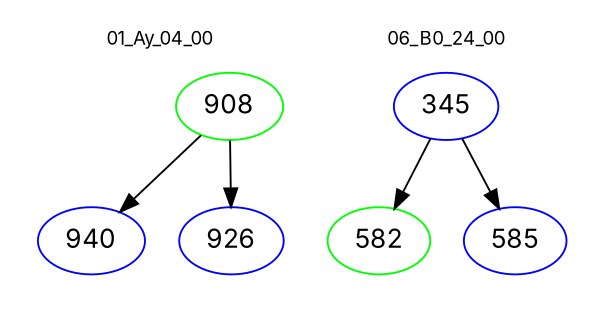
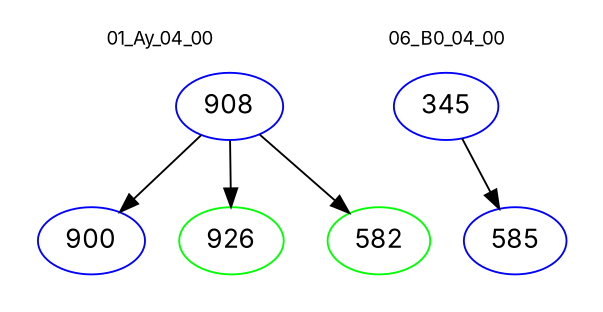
(447, 40) -> (447, 40)
(230, 106) -> (230, 106)
(417, 165) -> (286, 158)
(91, 241) -> (91, 241)
(231, 241) -> (231, 241)
